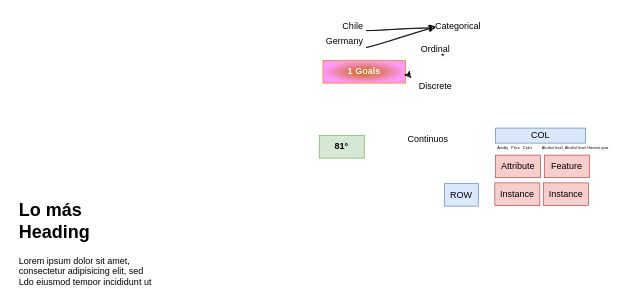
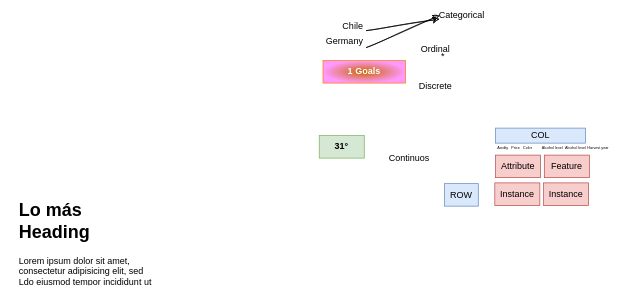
(458, 27) -> (462, 15)
(409, 75) -> none
(428, 139) -> (409, 158)
(342, 147) -> (342, 147)
